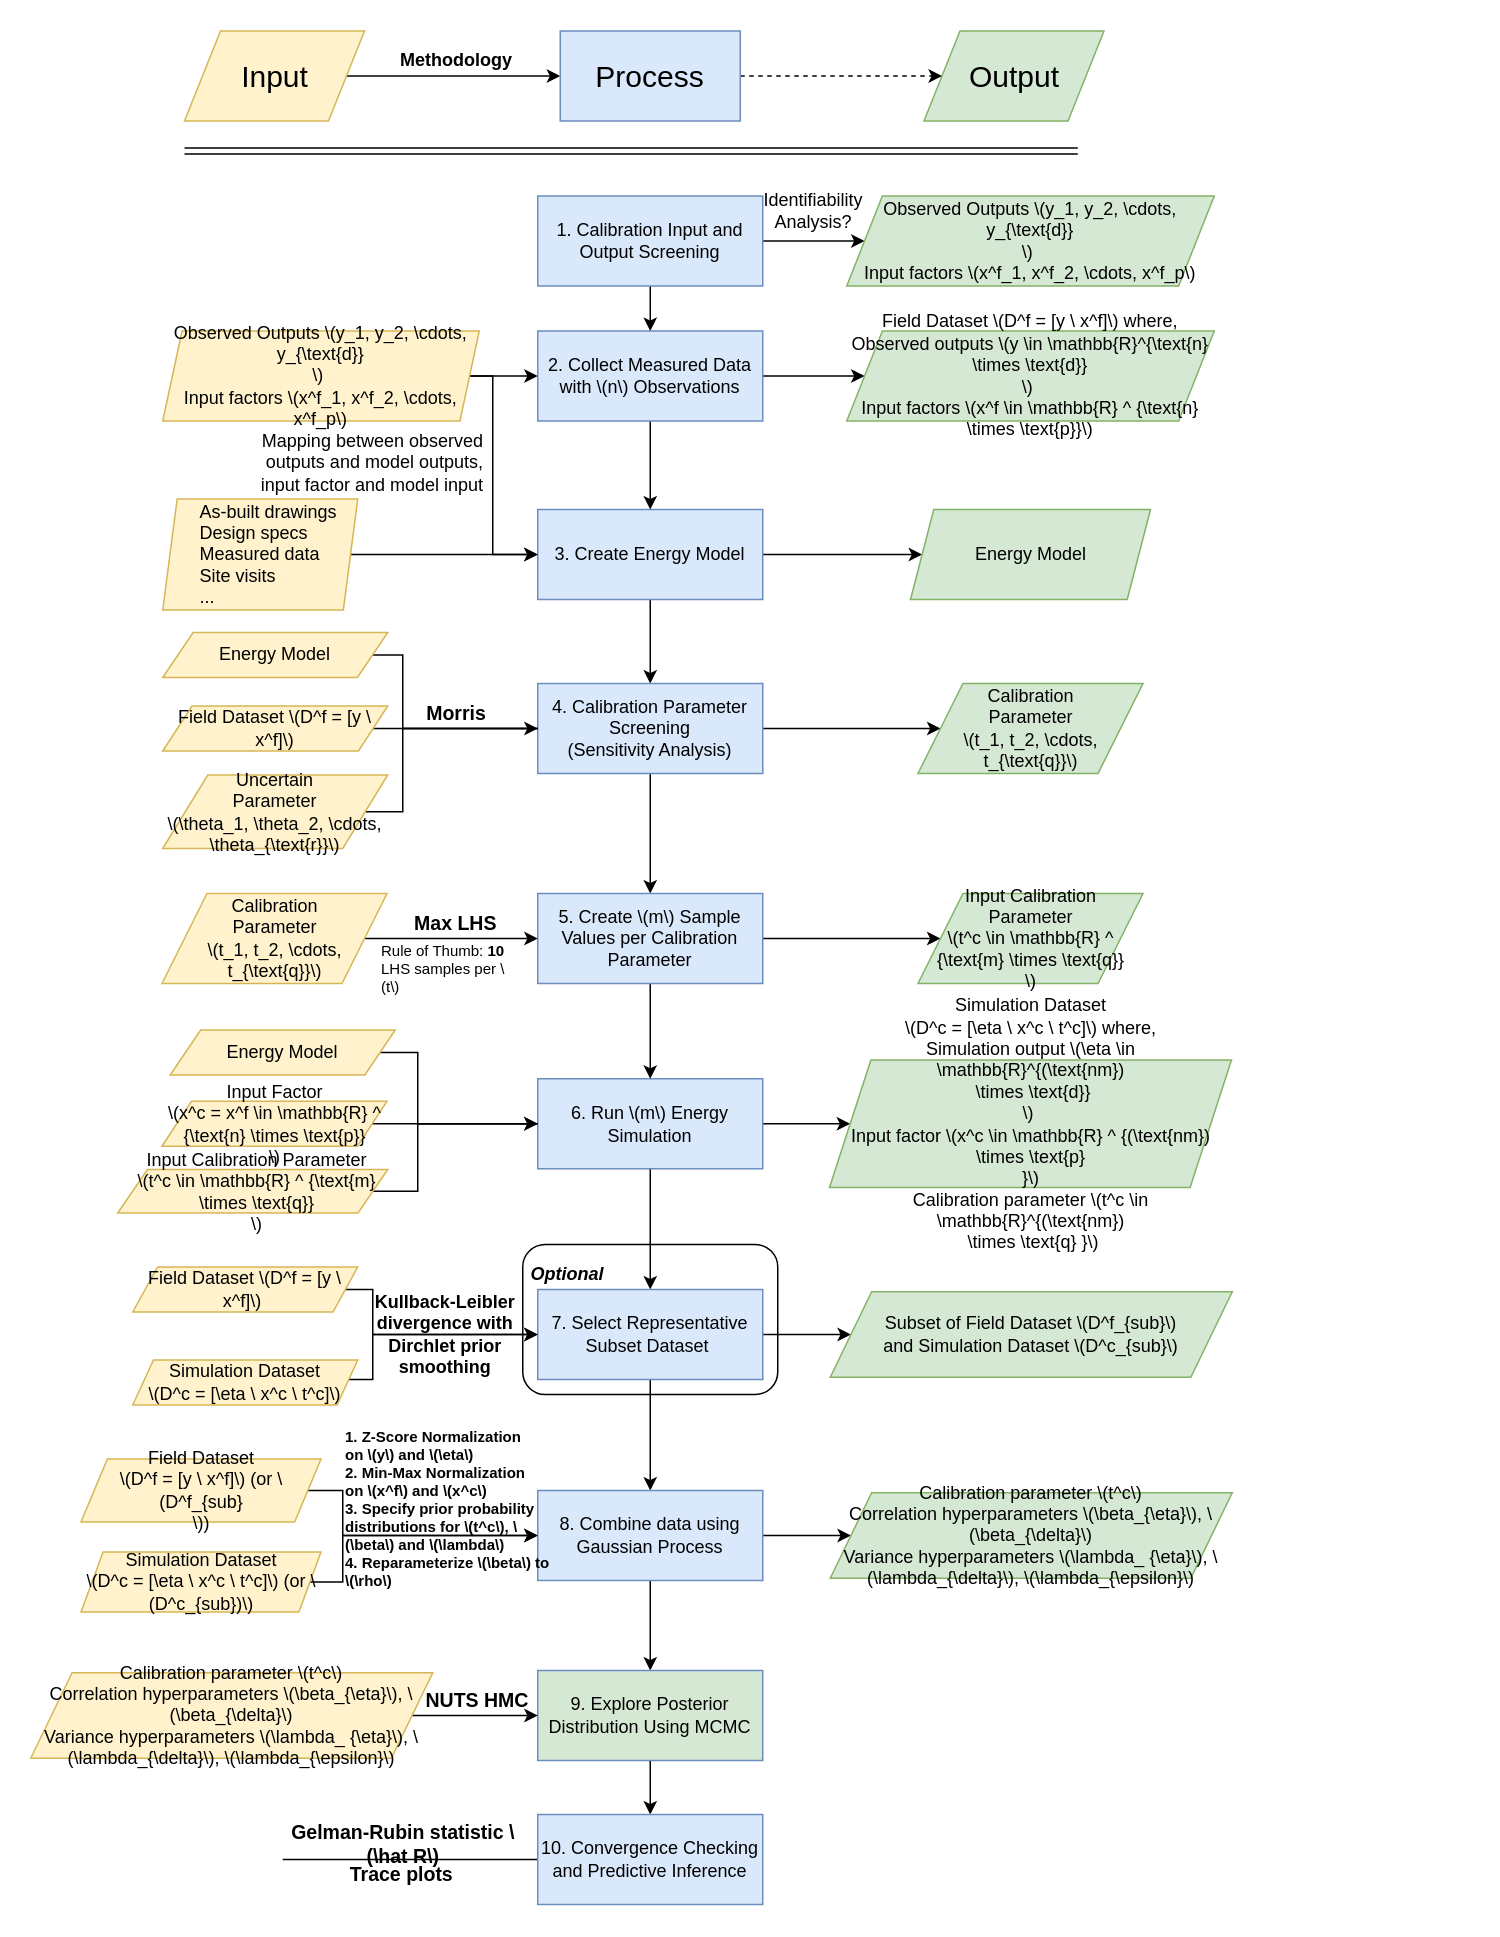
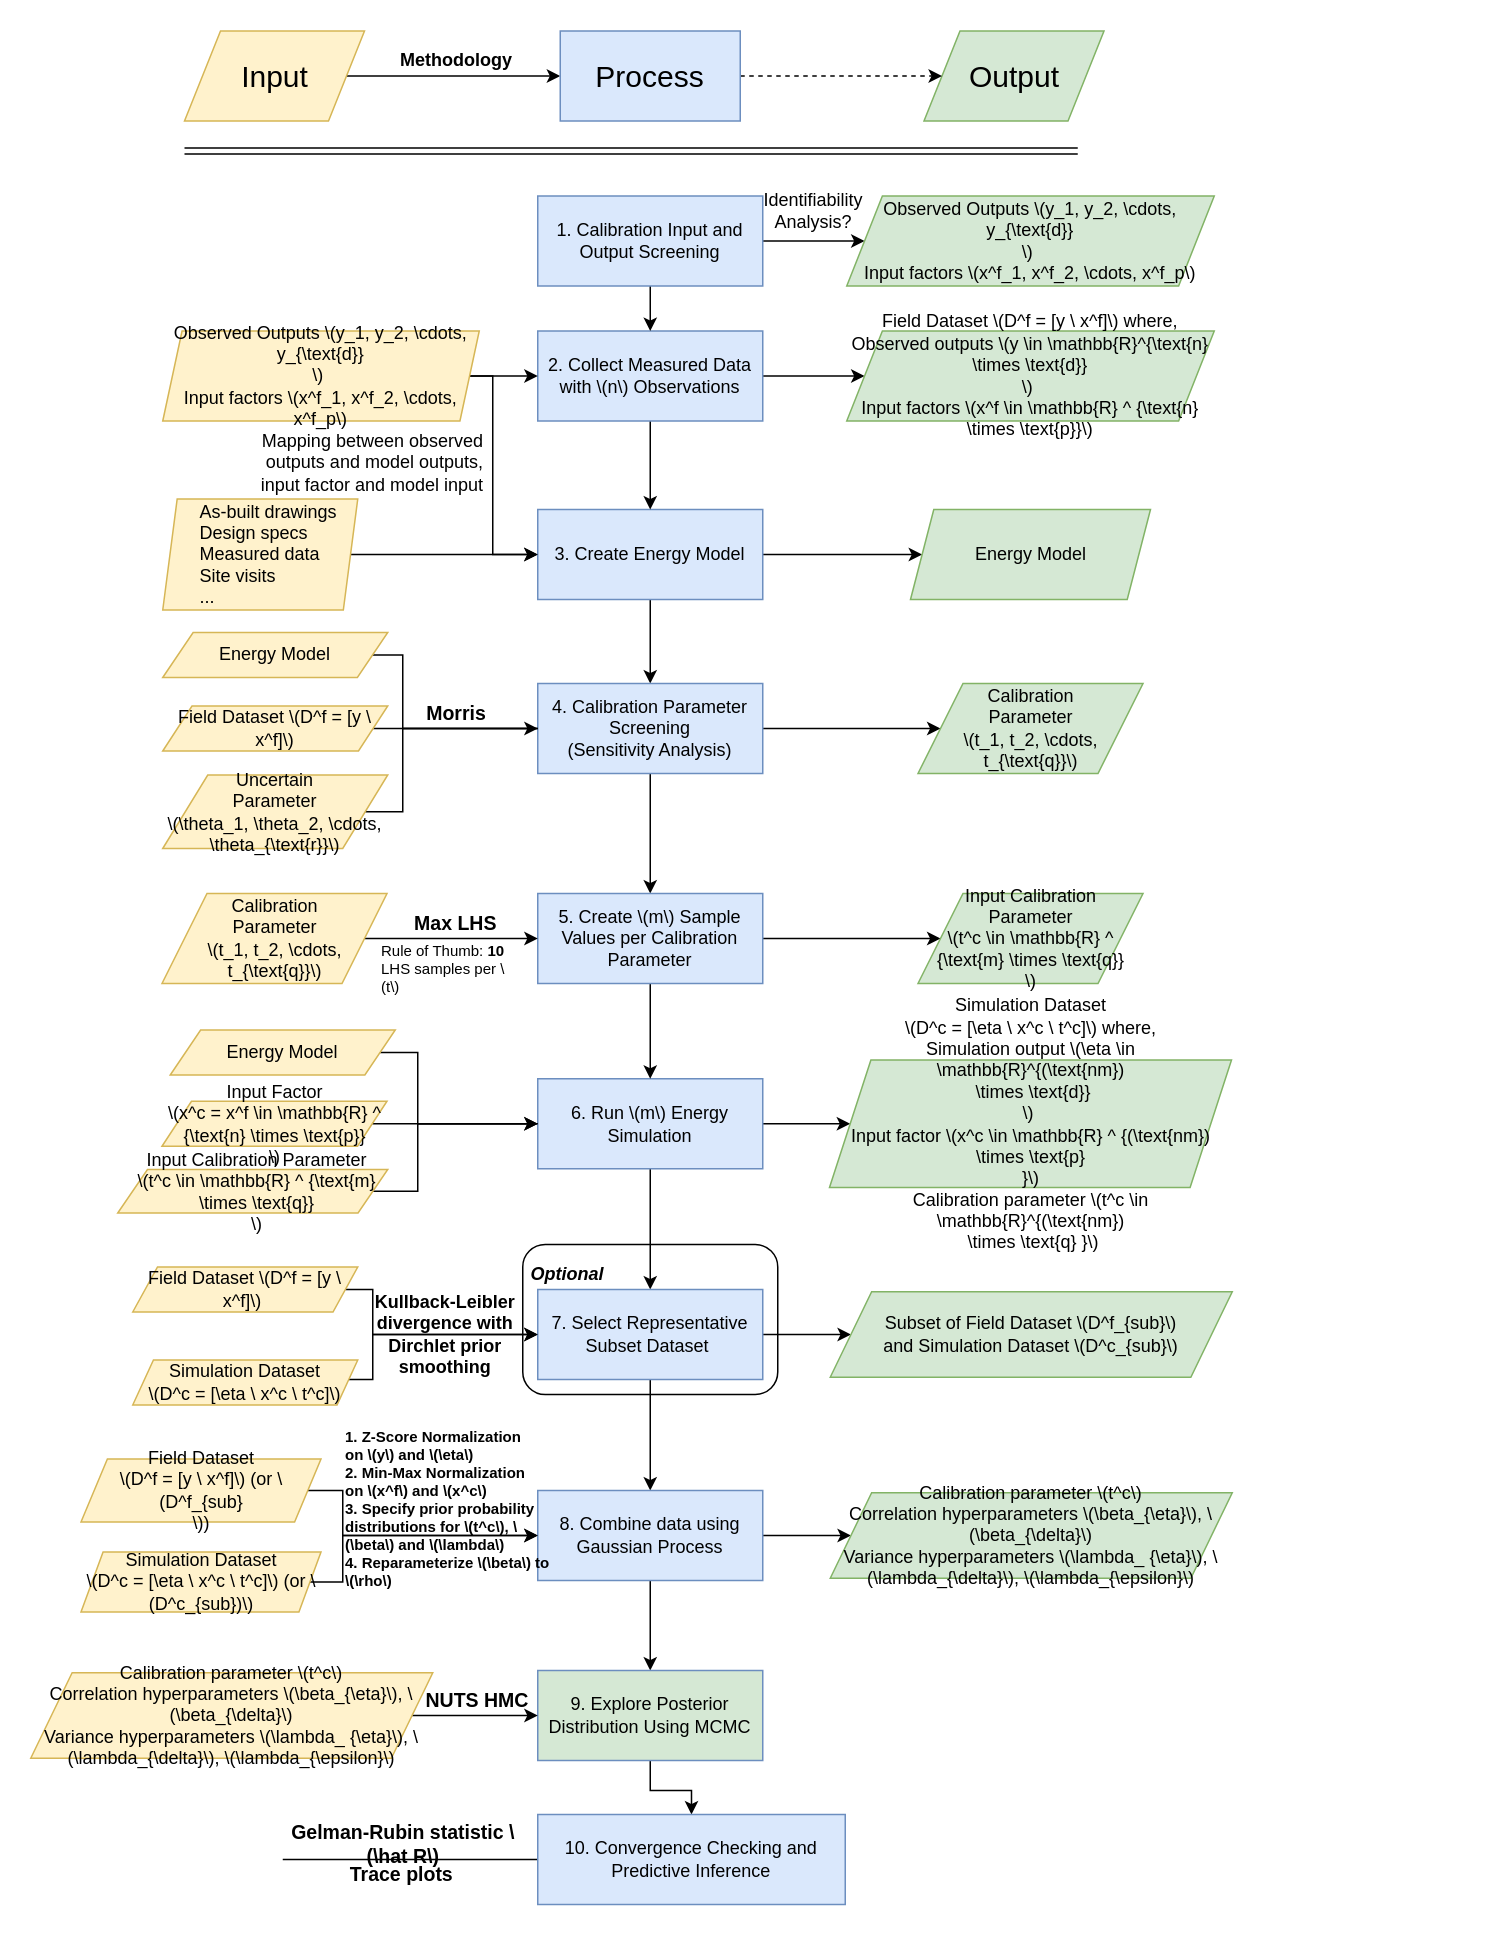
(650, 1859) -> (692, 1859)
